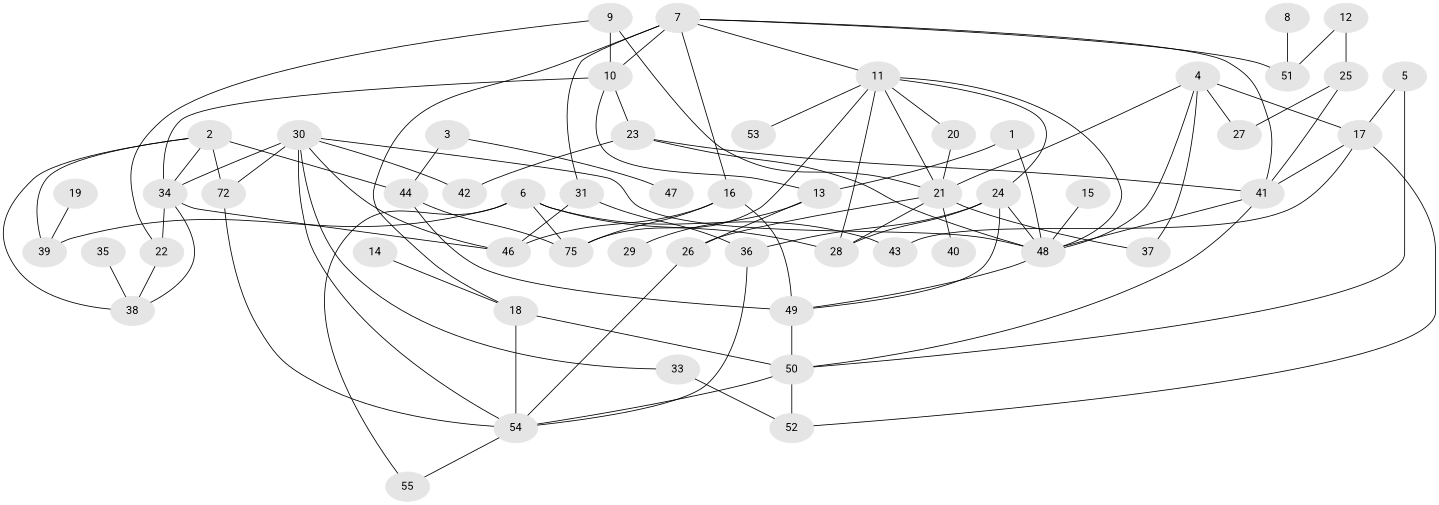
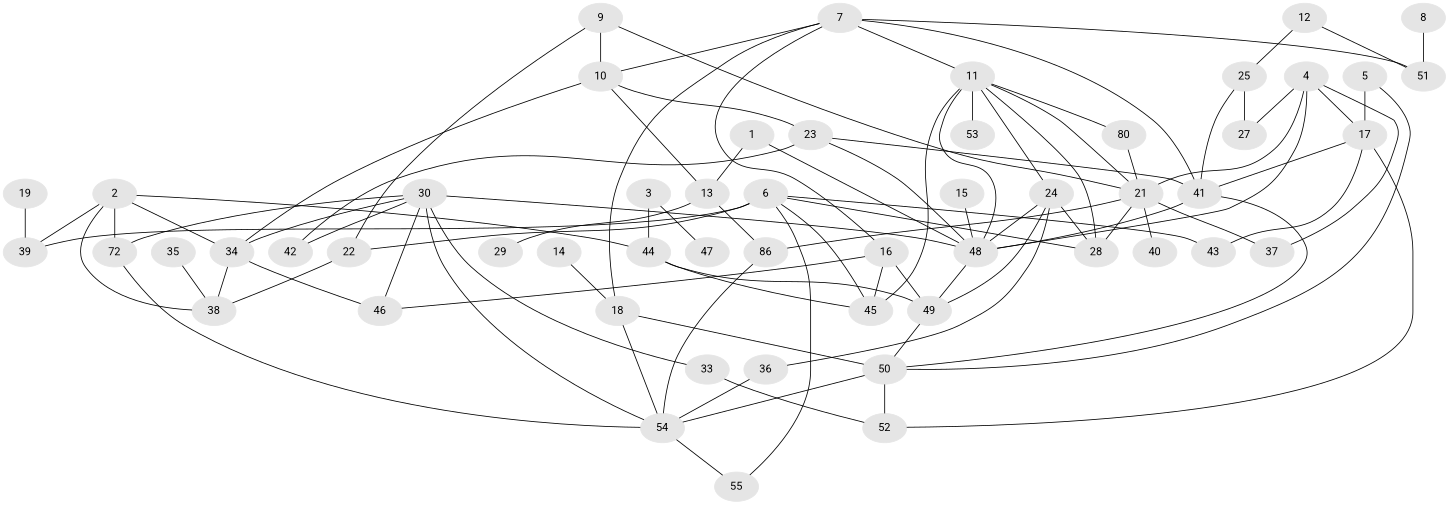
(954, 135) -> (1124, 135)
(582, 194) -> none
(163, 227) -> (580, 231)
(571, 252) -> (871, 311)
(688, 252) -> (766, 252)
